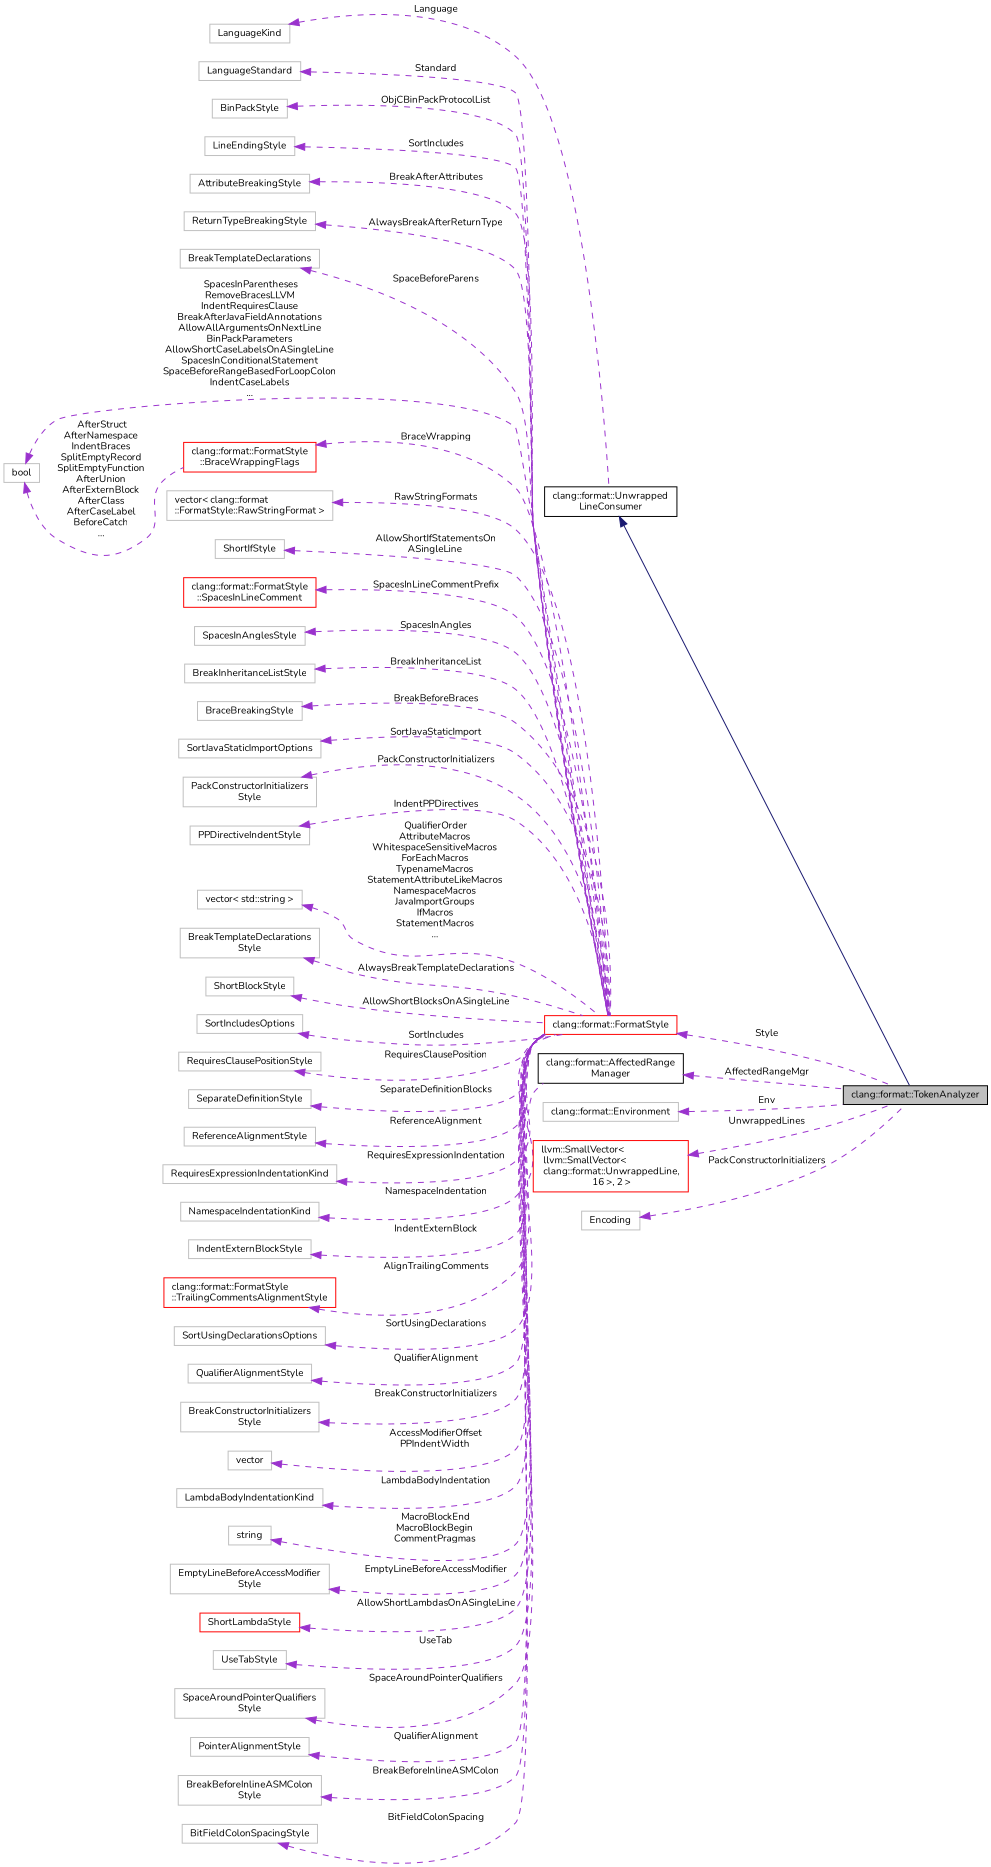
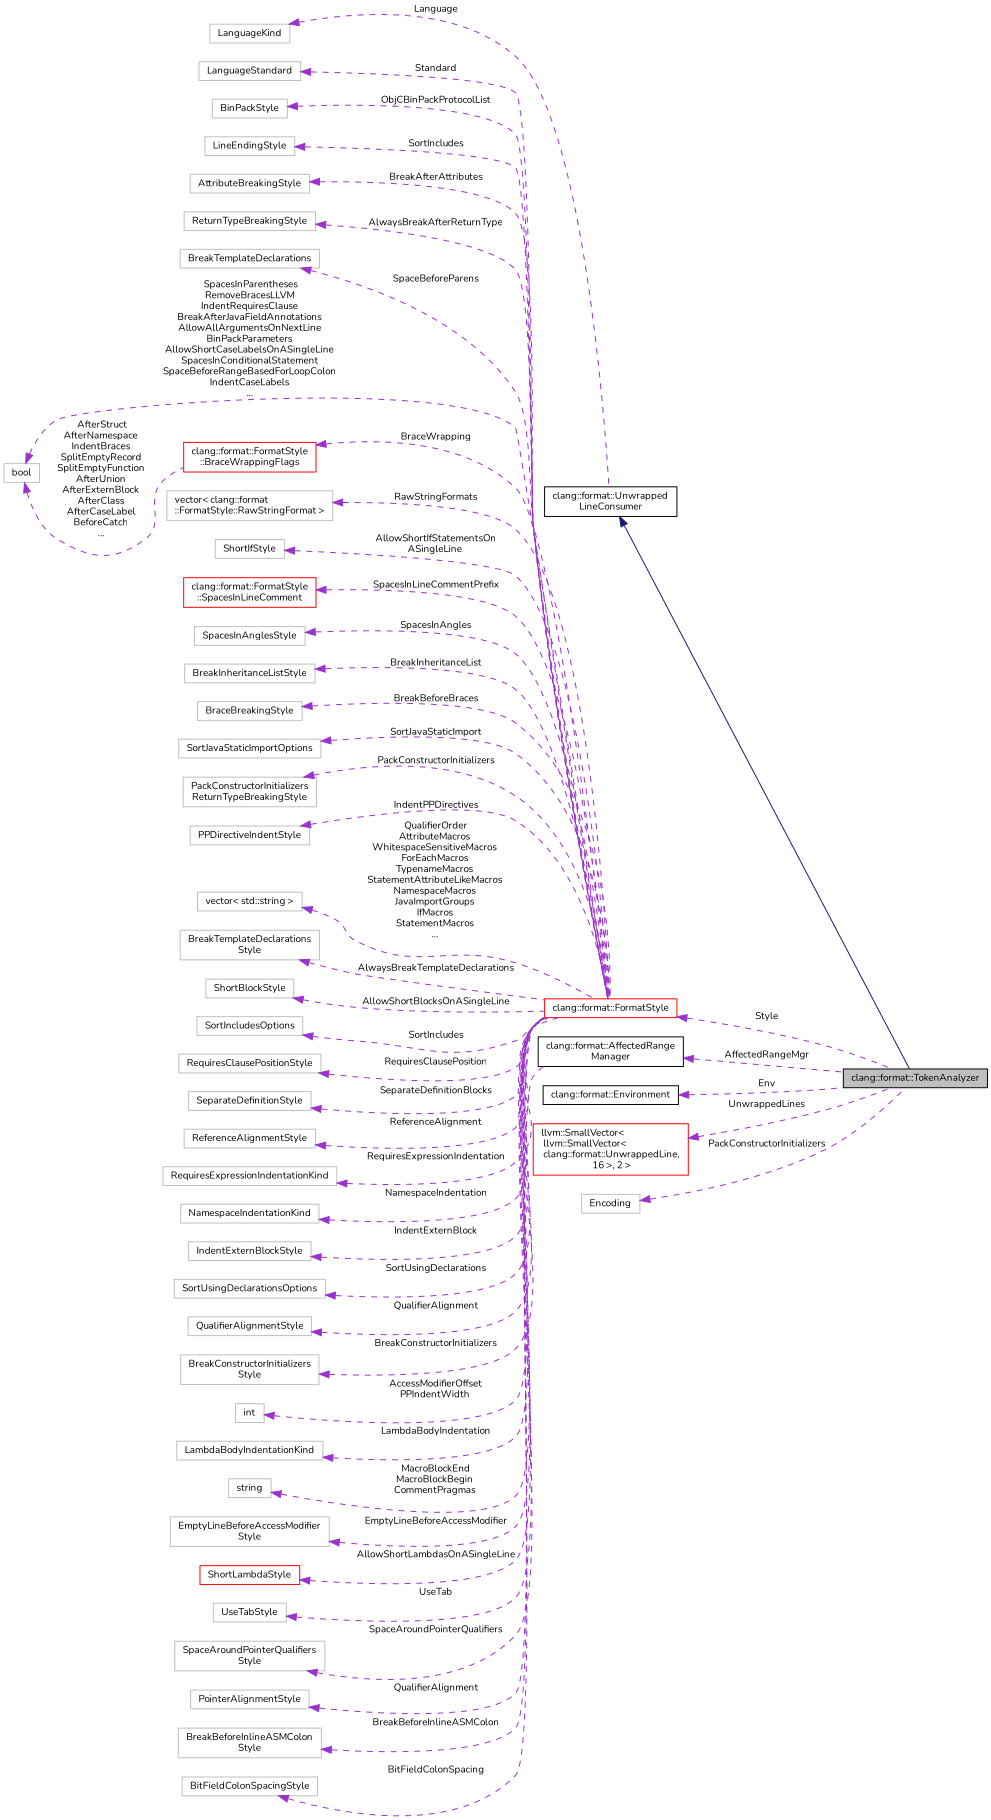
(250, 792) -> (250, 792)
(611, 1112) -> (611, 1095)
(250, 1293) -> none
(250, 1460) -> (250, 1413)
